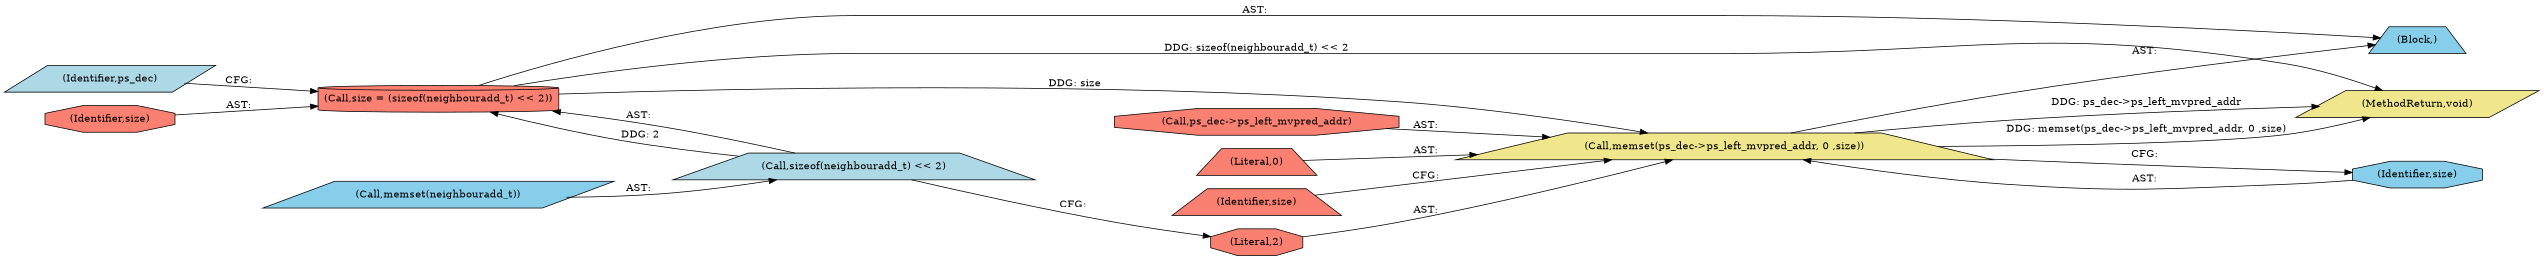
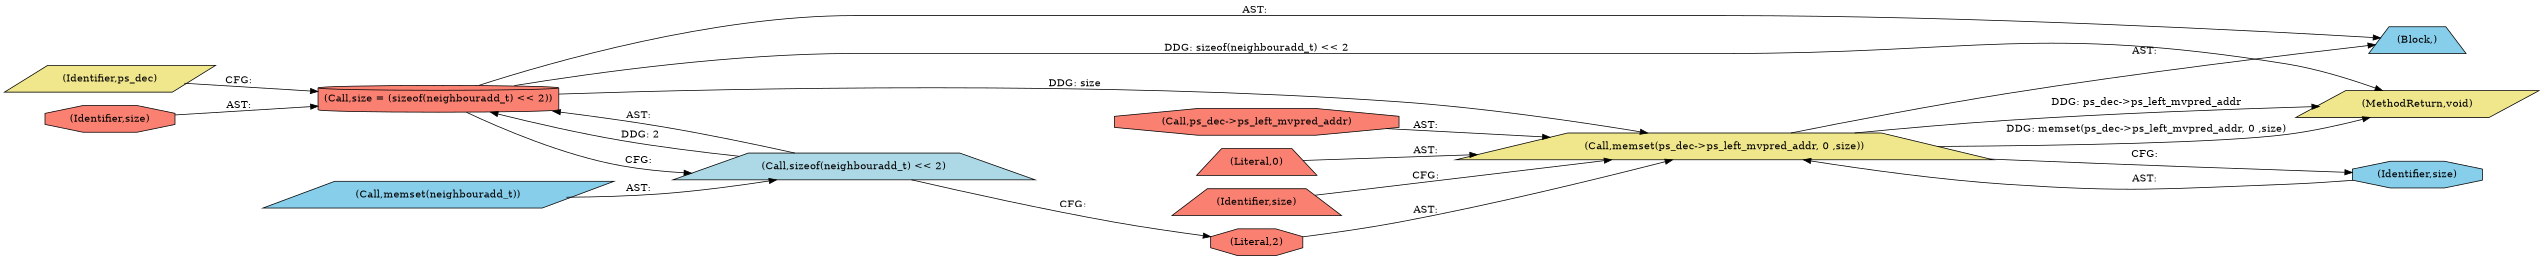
(110, 79) -> (110, 79)
none -> (572, 154)
